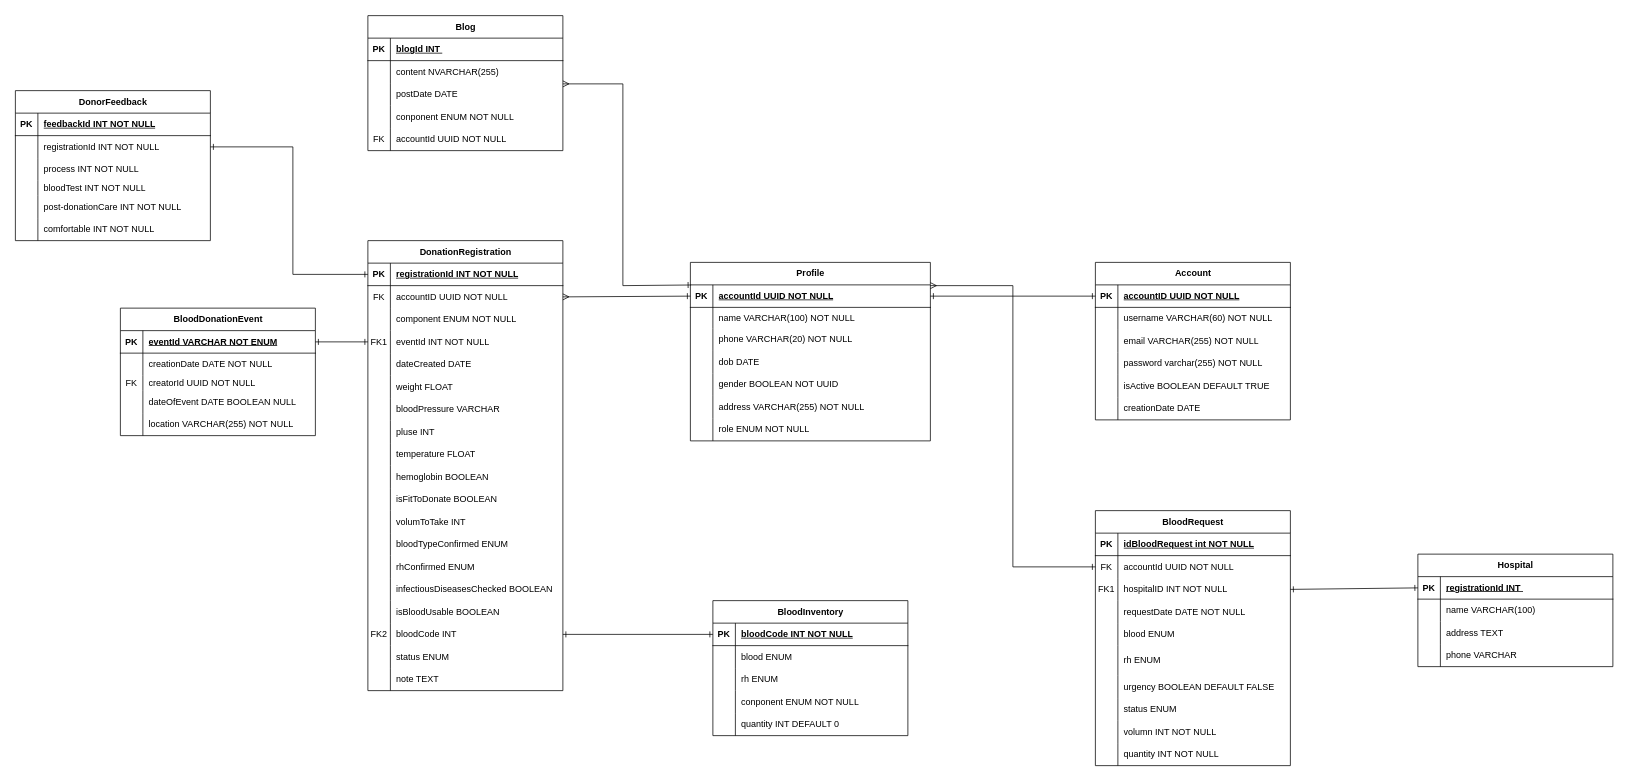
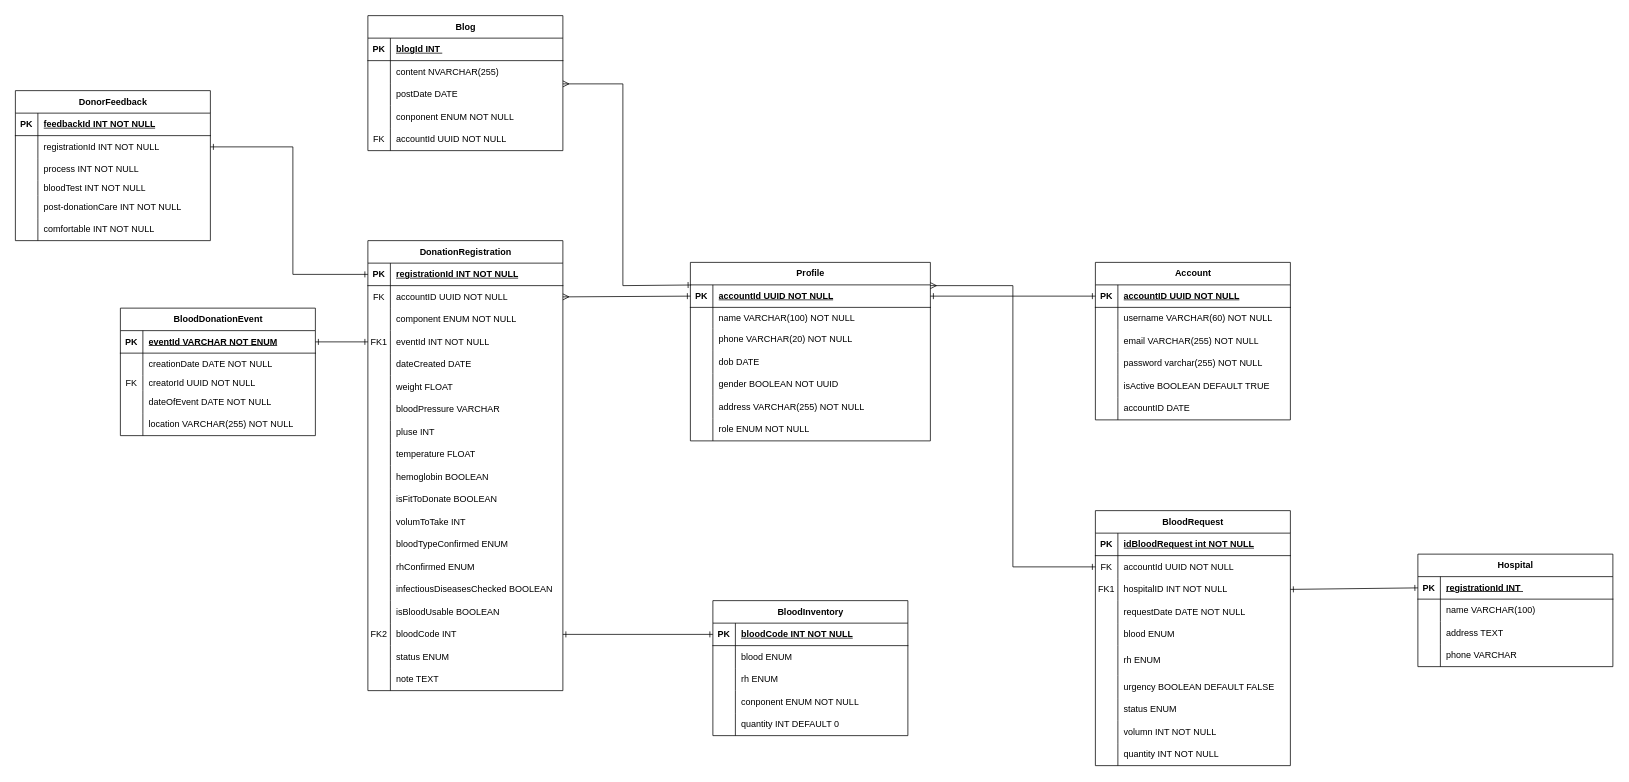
(218, 402) -> (208, 402)
(1164, 408) -> (1158, 408)
